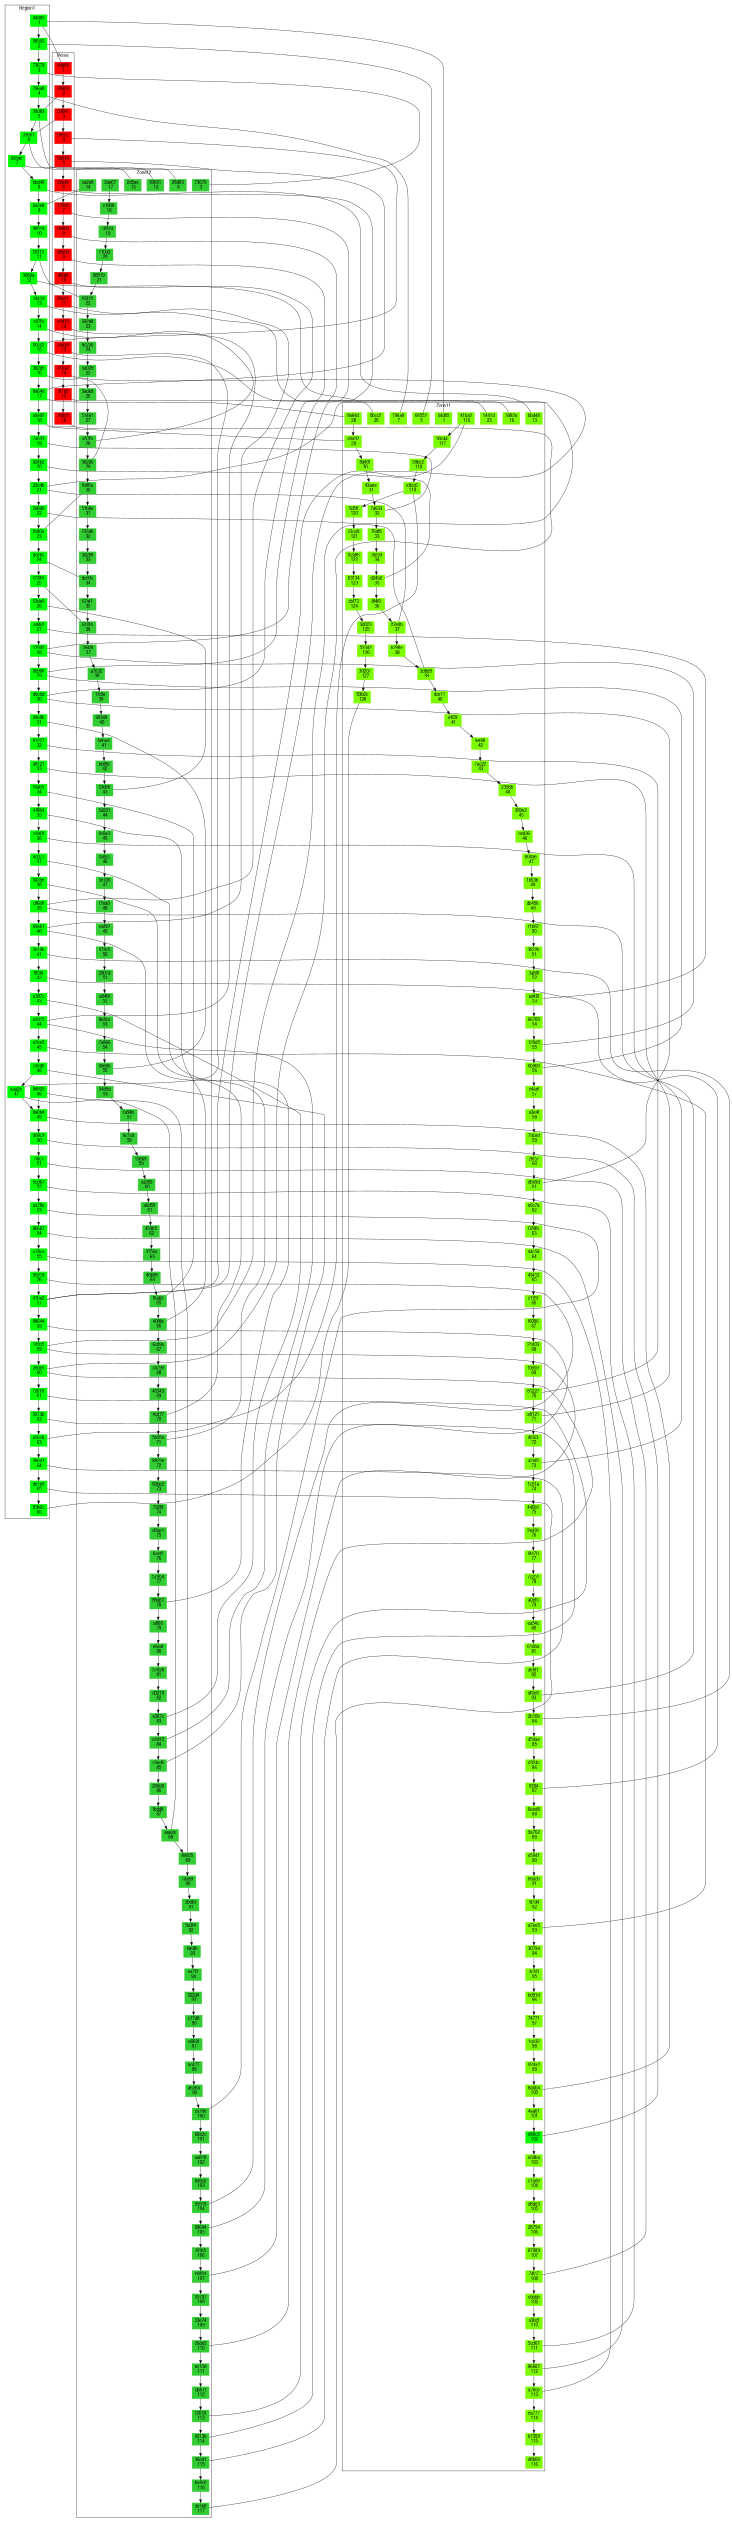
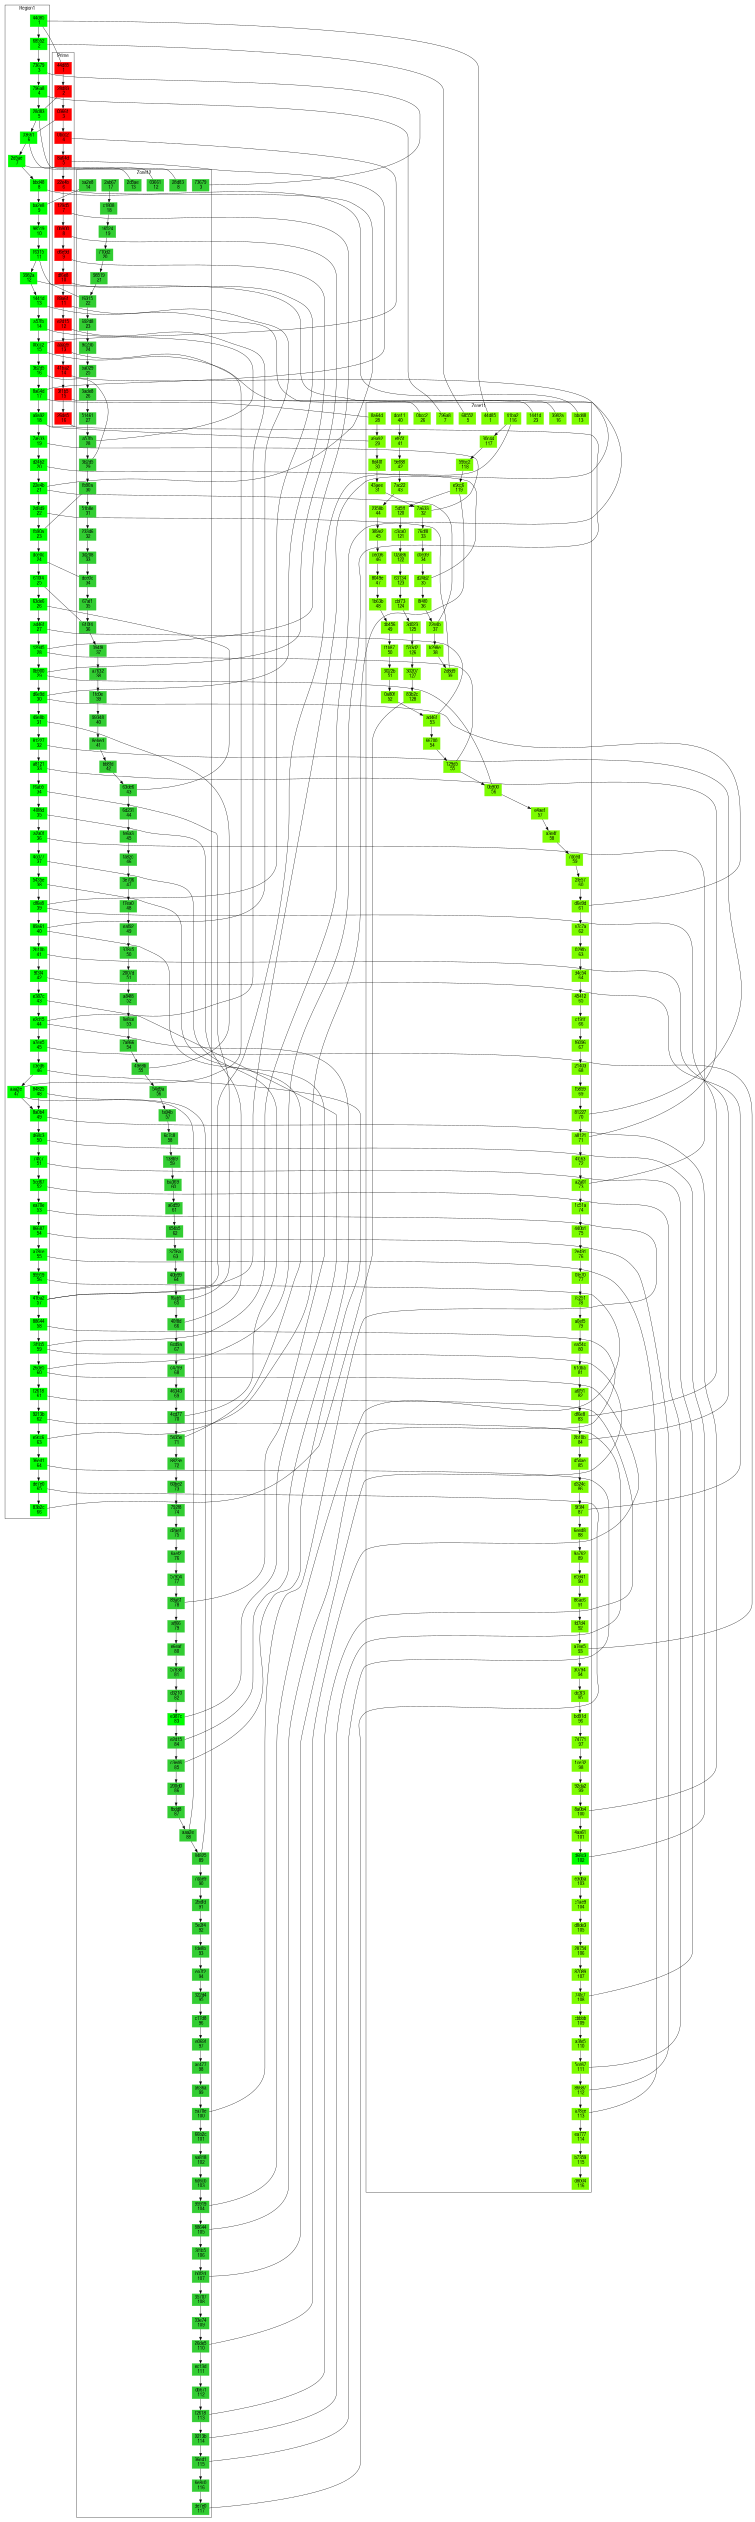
(432, 684) -> none
(534, 1208) -> (580, 929)
(158, 1719) -> (176, 1719)
